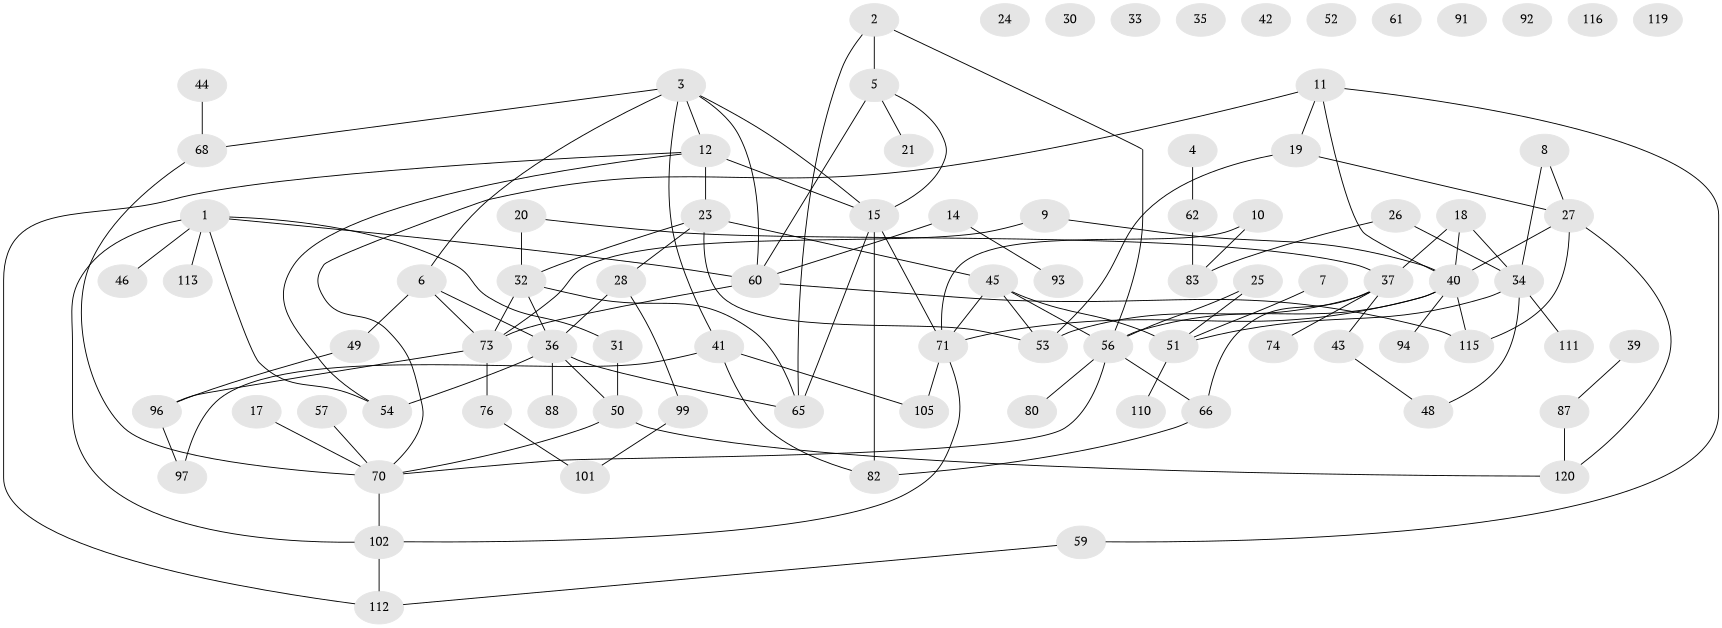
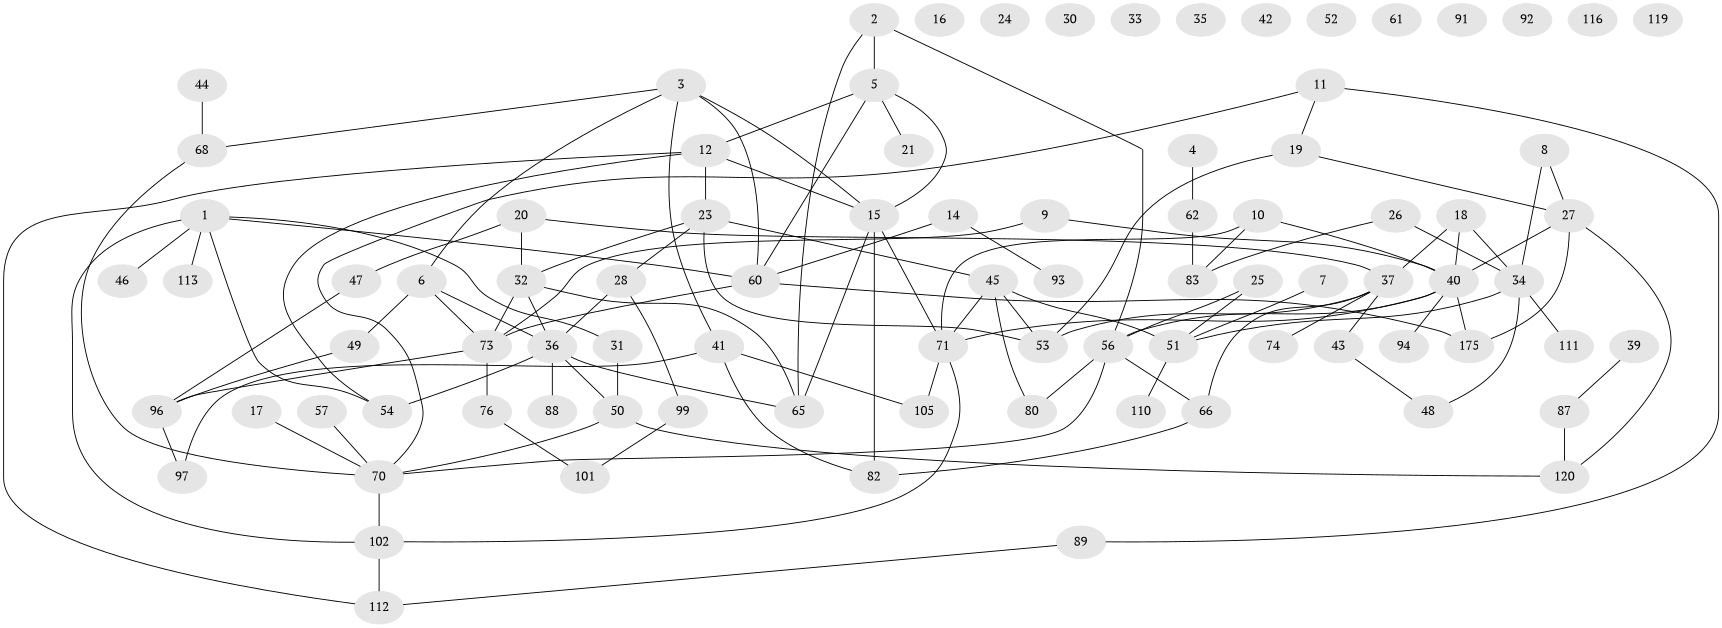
none -> (940, 20)
(693, 118) -> (790, 118)
(1351, 207) -> (1359, 244)
none -> (356, 281)
(1051, 314) -> (1006, 348)
(1469, 346) -> (1469, 346)
(1081, 542) -> (1081, 542)
